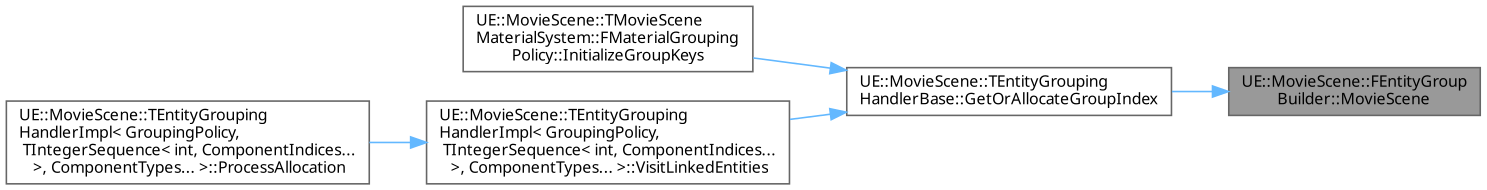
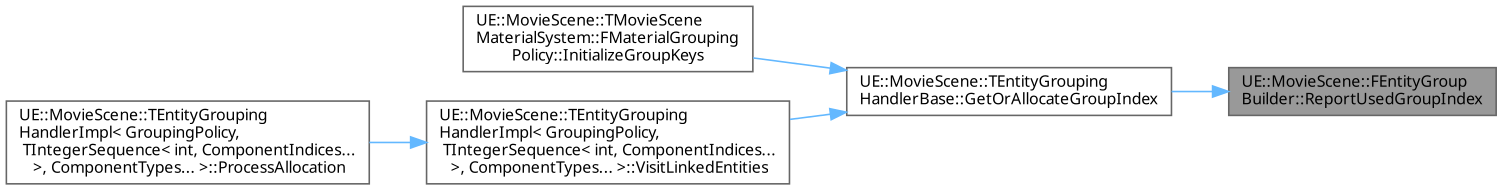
(1355, 92) -> (1362, 92)
